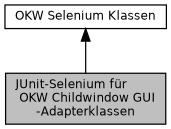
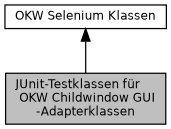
(86, 99) -> (86, 99)
